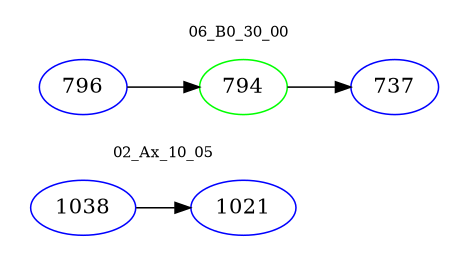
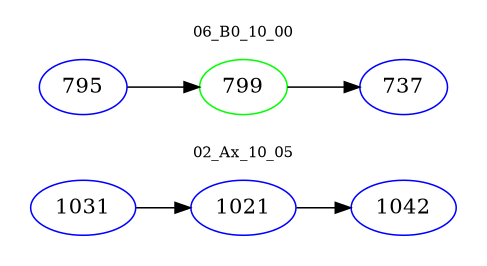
(239, 33) -> (243, 33)
(83, 87) -> (83, 87)
(243, 87) -> (243, 87)
(83, 208) -> (83, 208)
none -> (404, 208)
